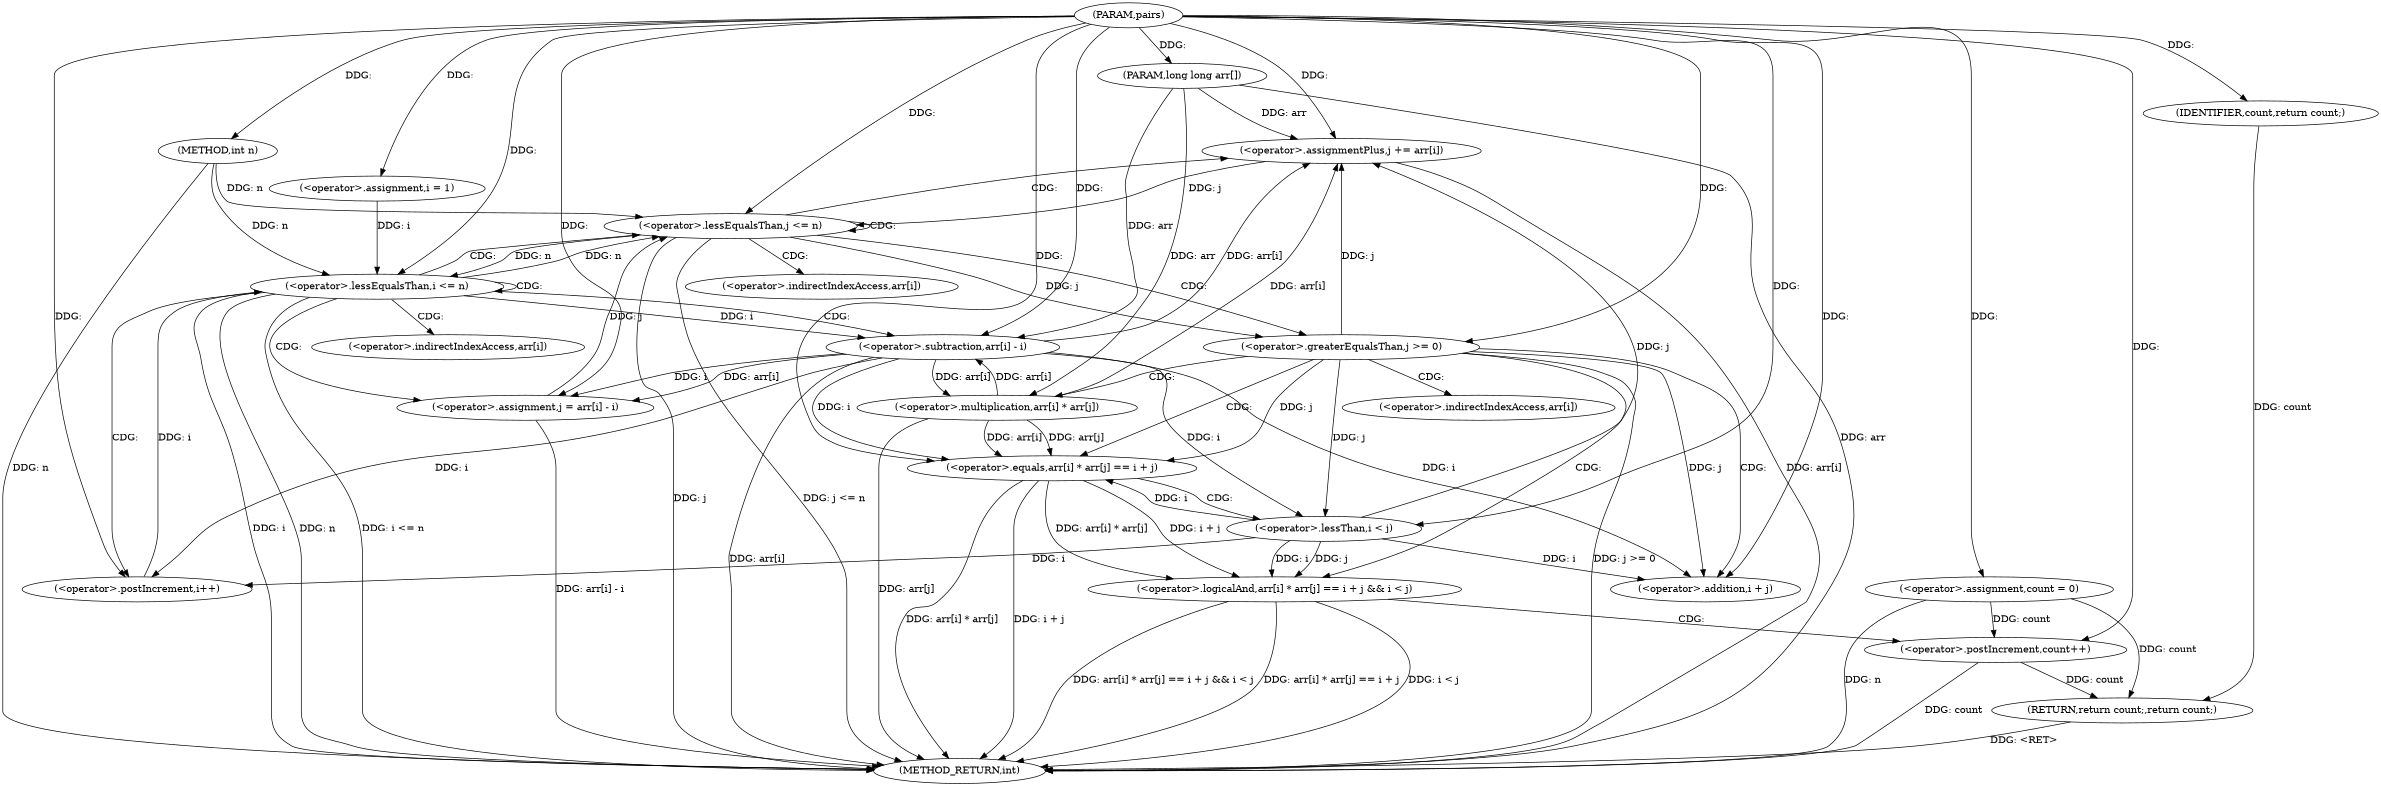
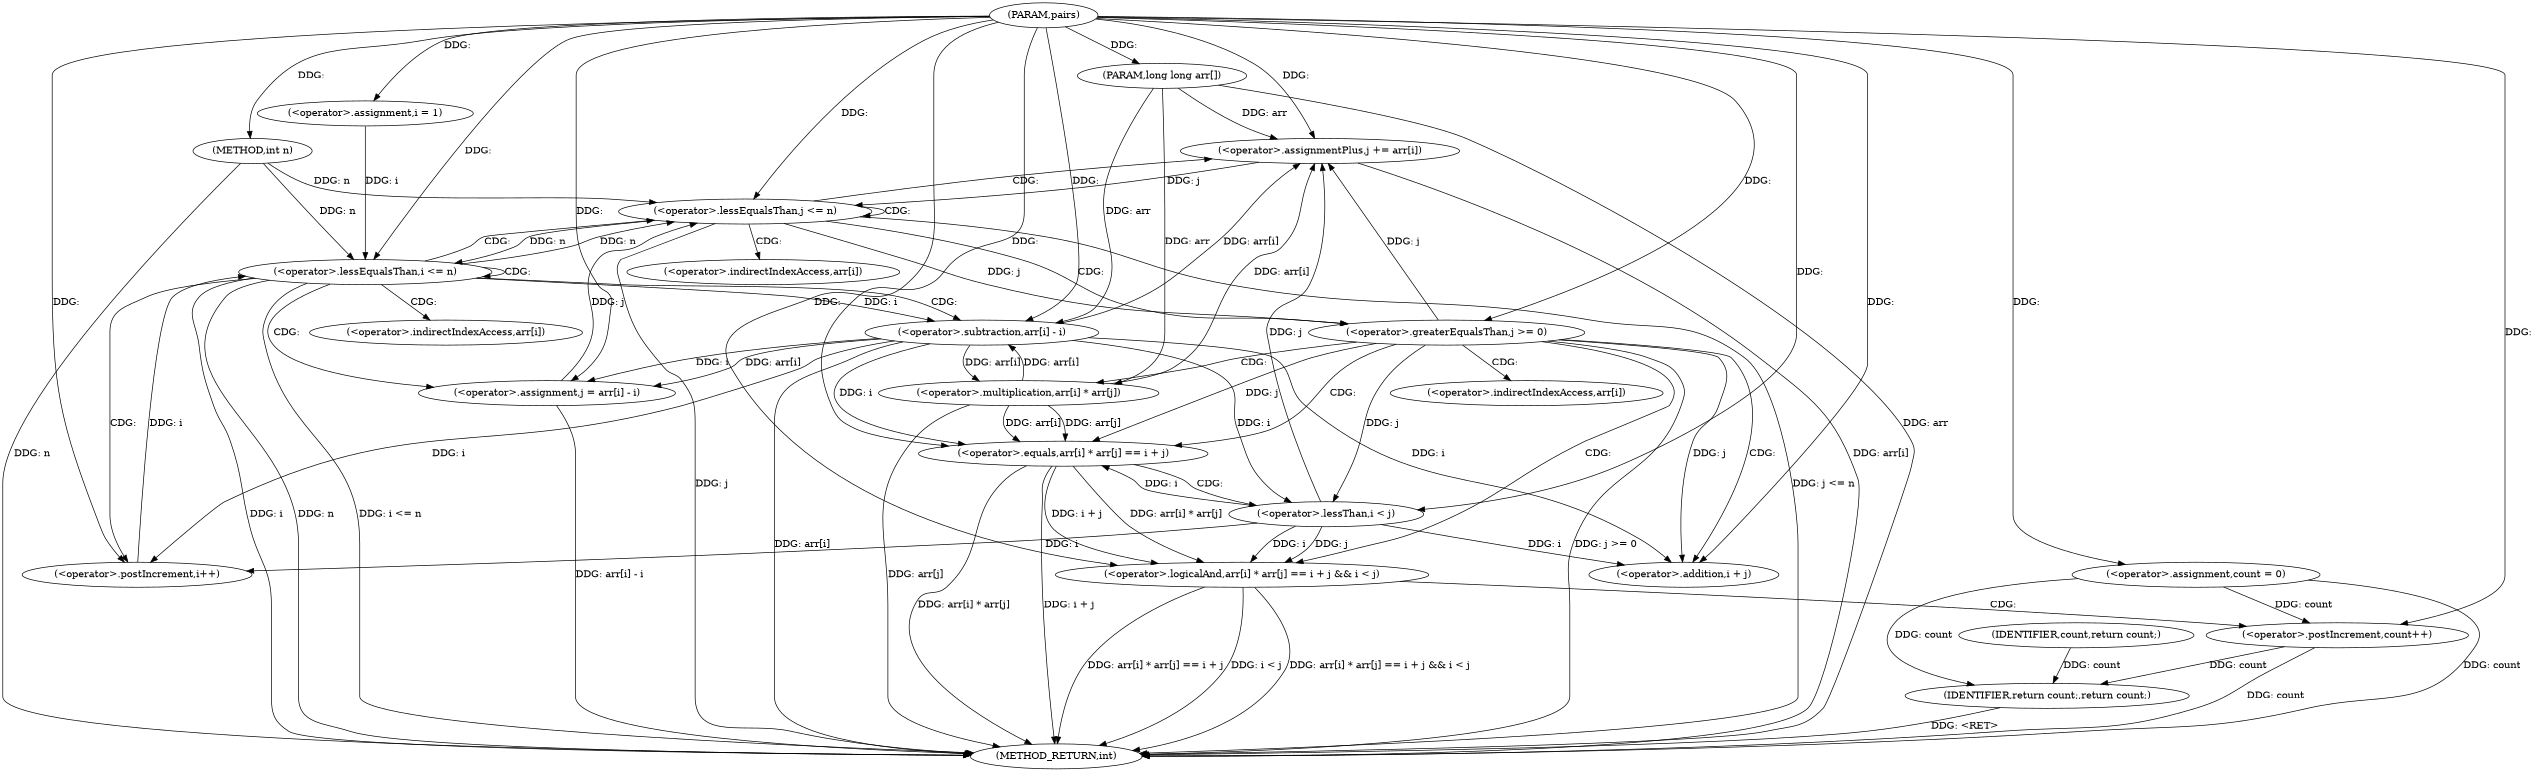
(1747, 25) -> (739, 329)
(1863, 680) -> (2492, 666)
(2122, 710) -> (2047, 696)
